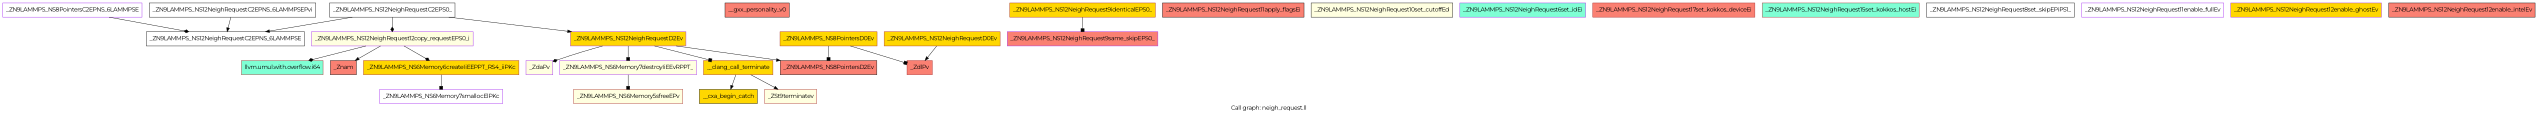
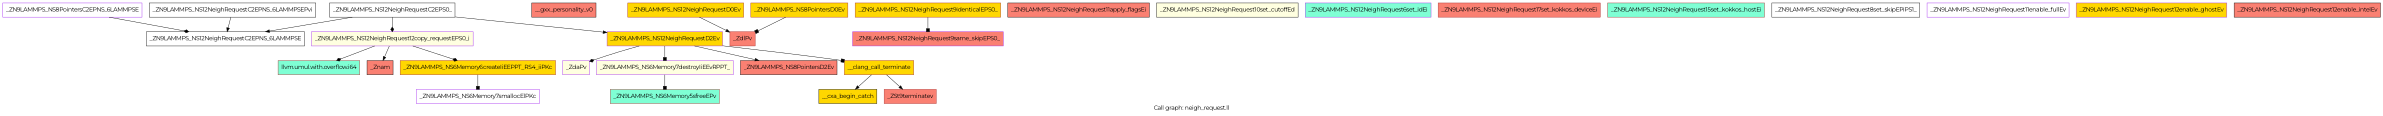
(829, 51) -> none
(628, 96) -> (665, 96)
(791, 96) -> (910, 96)
